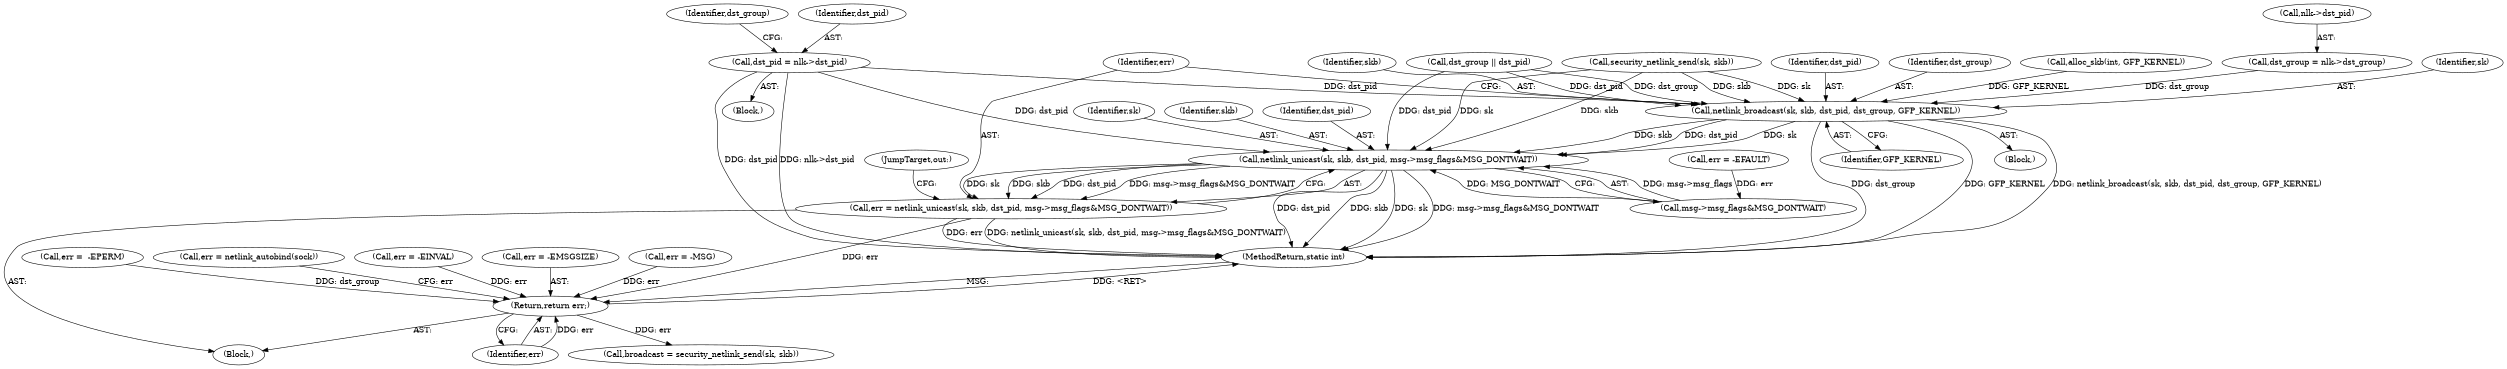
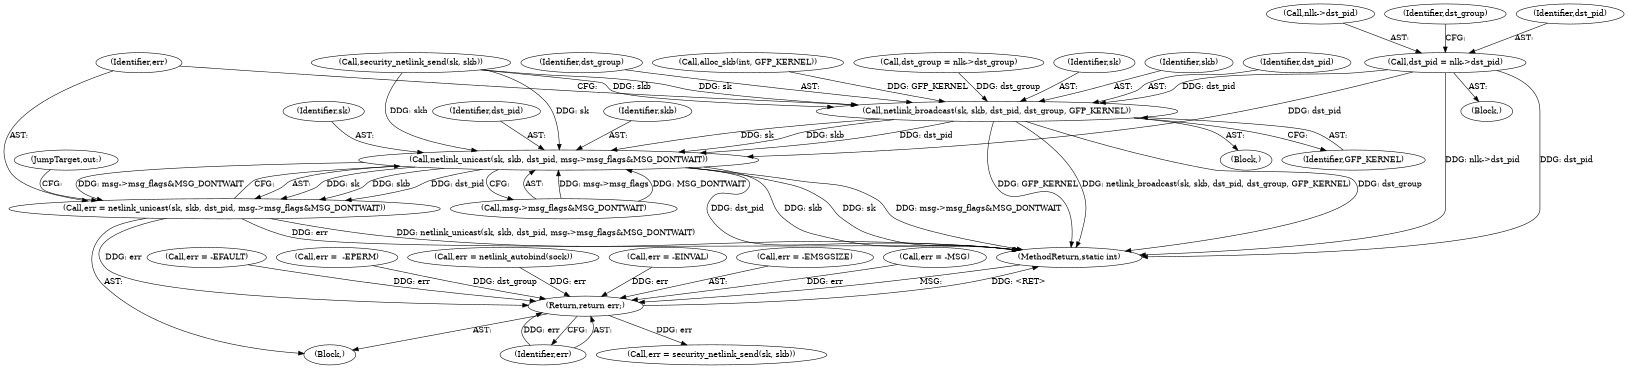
(2317, 36) -> (1380, 37)
(1479, 63) -> none
(1735, 182) -> (389, 285)
(436, 282) -> (568, 282)
(701, 355) -> (712, 355)
